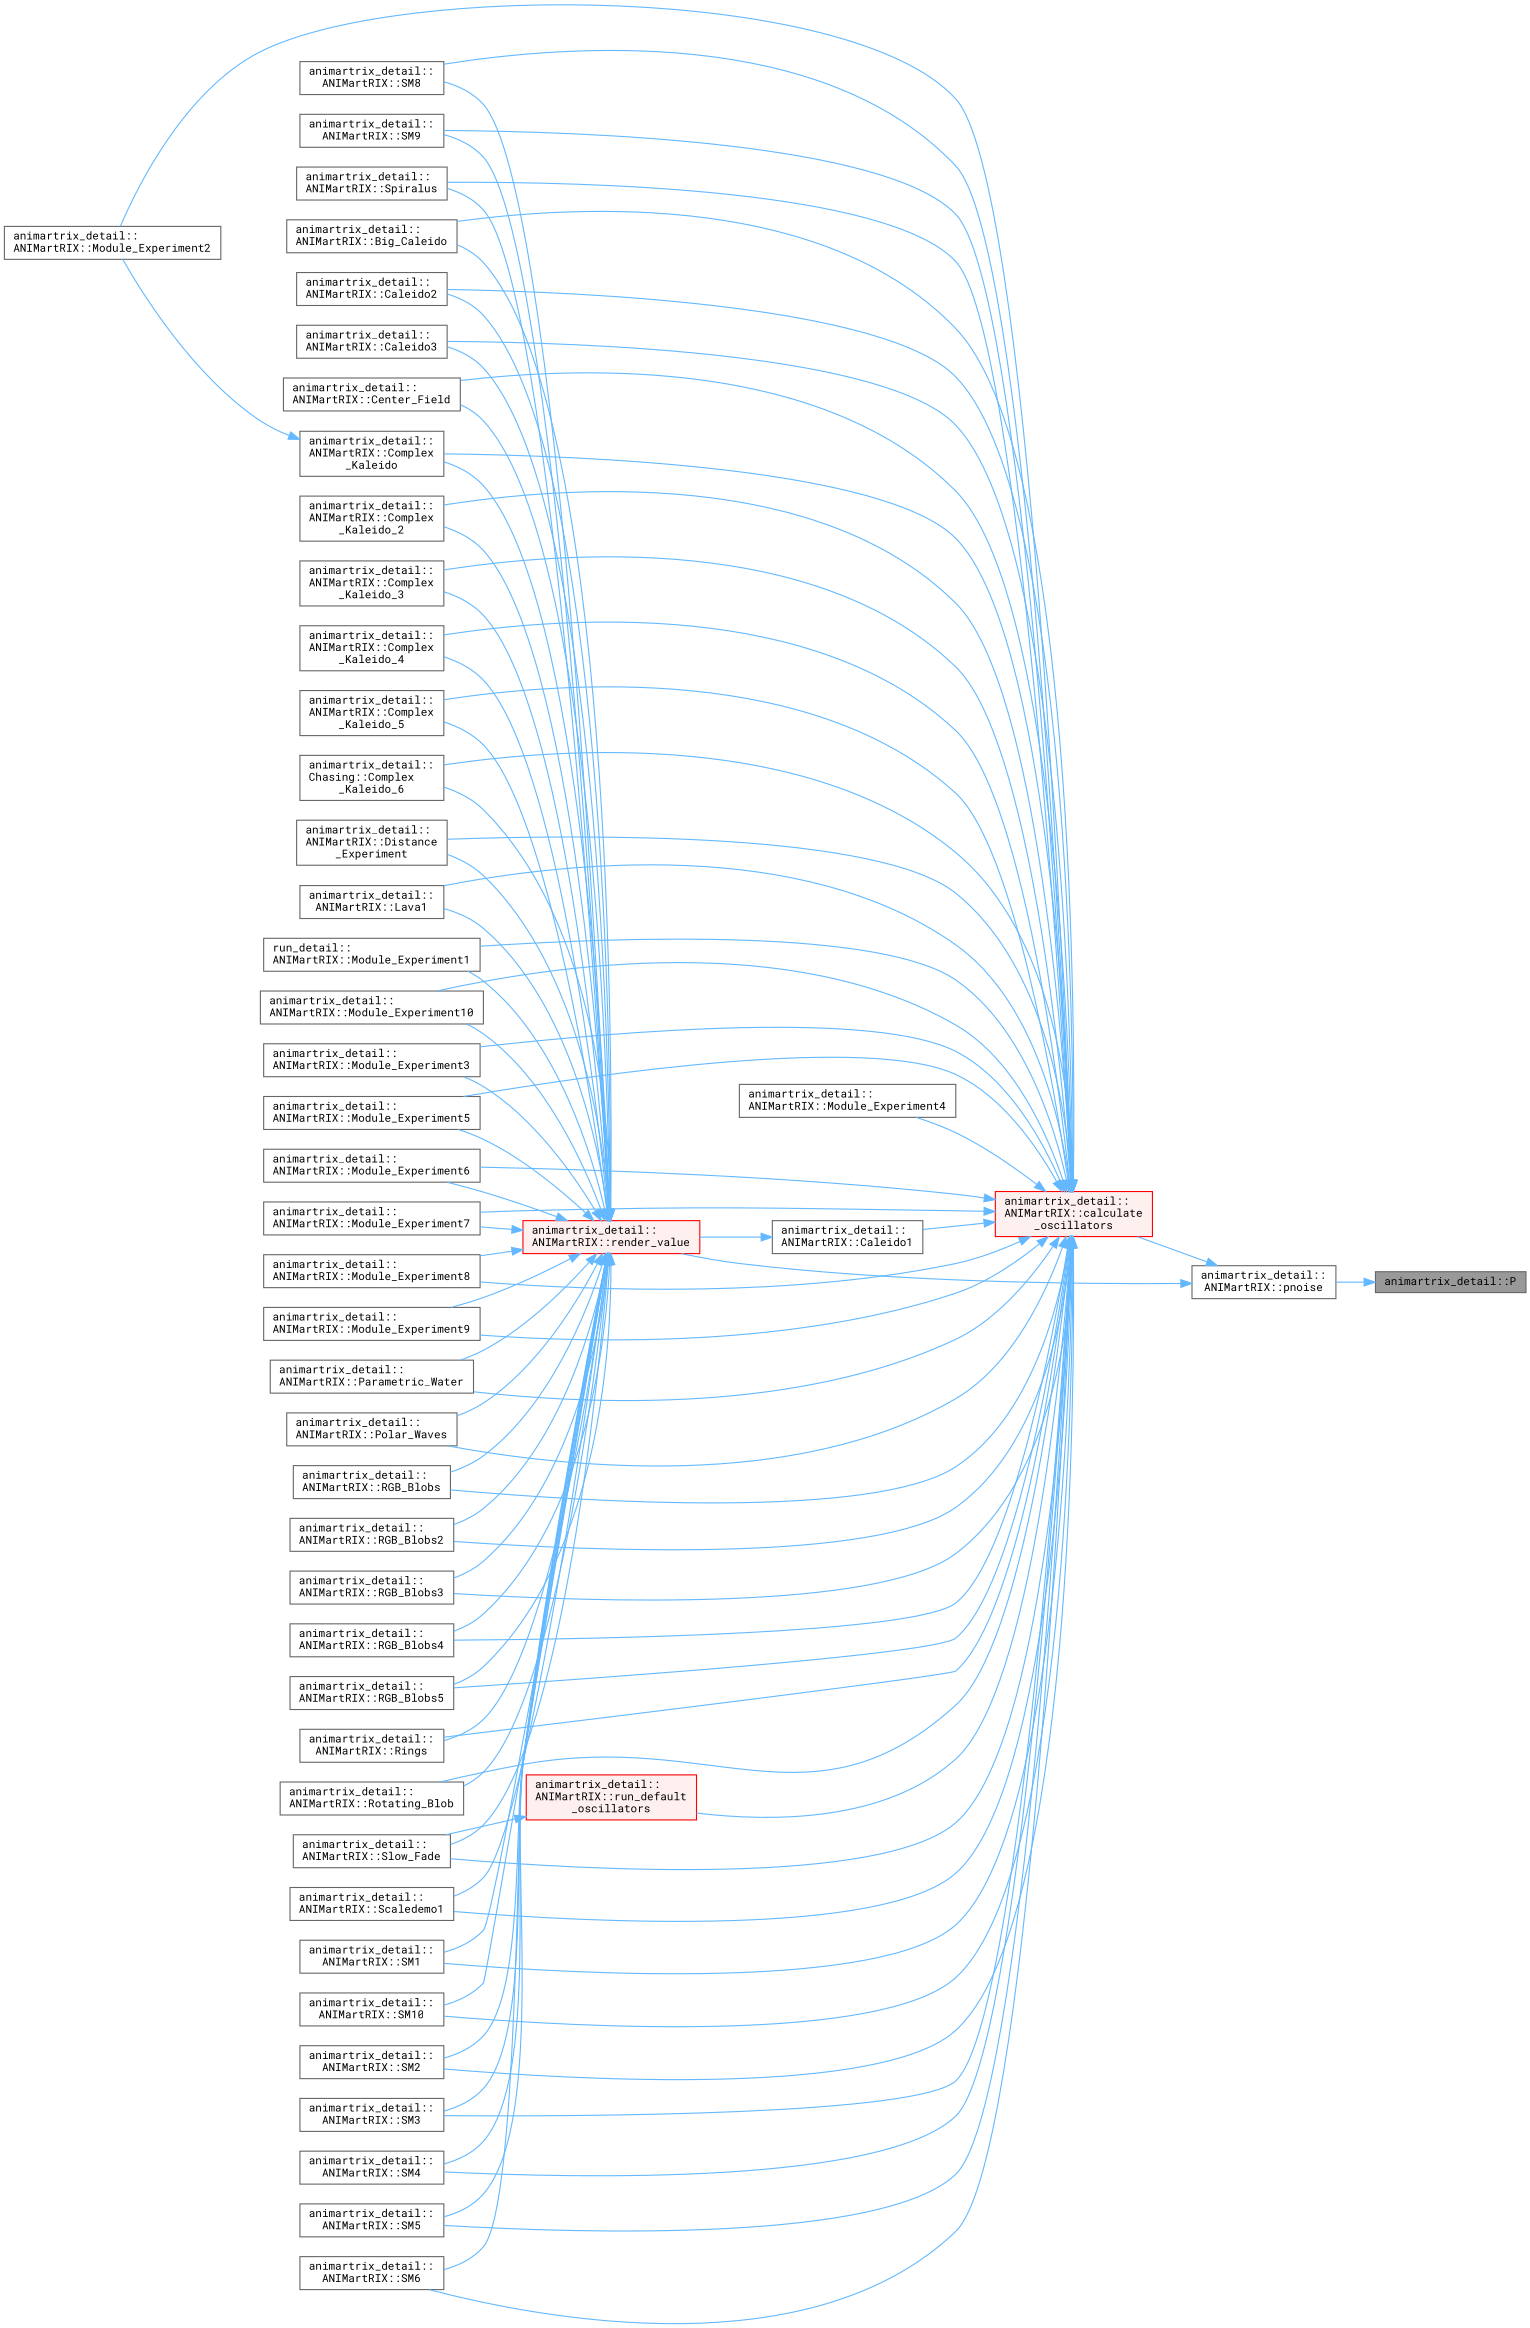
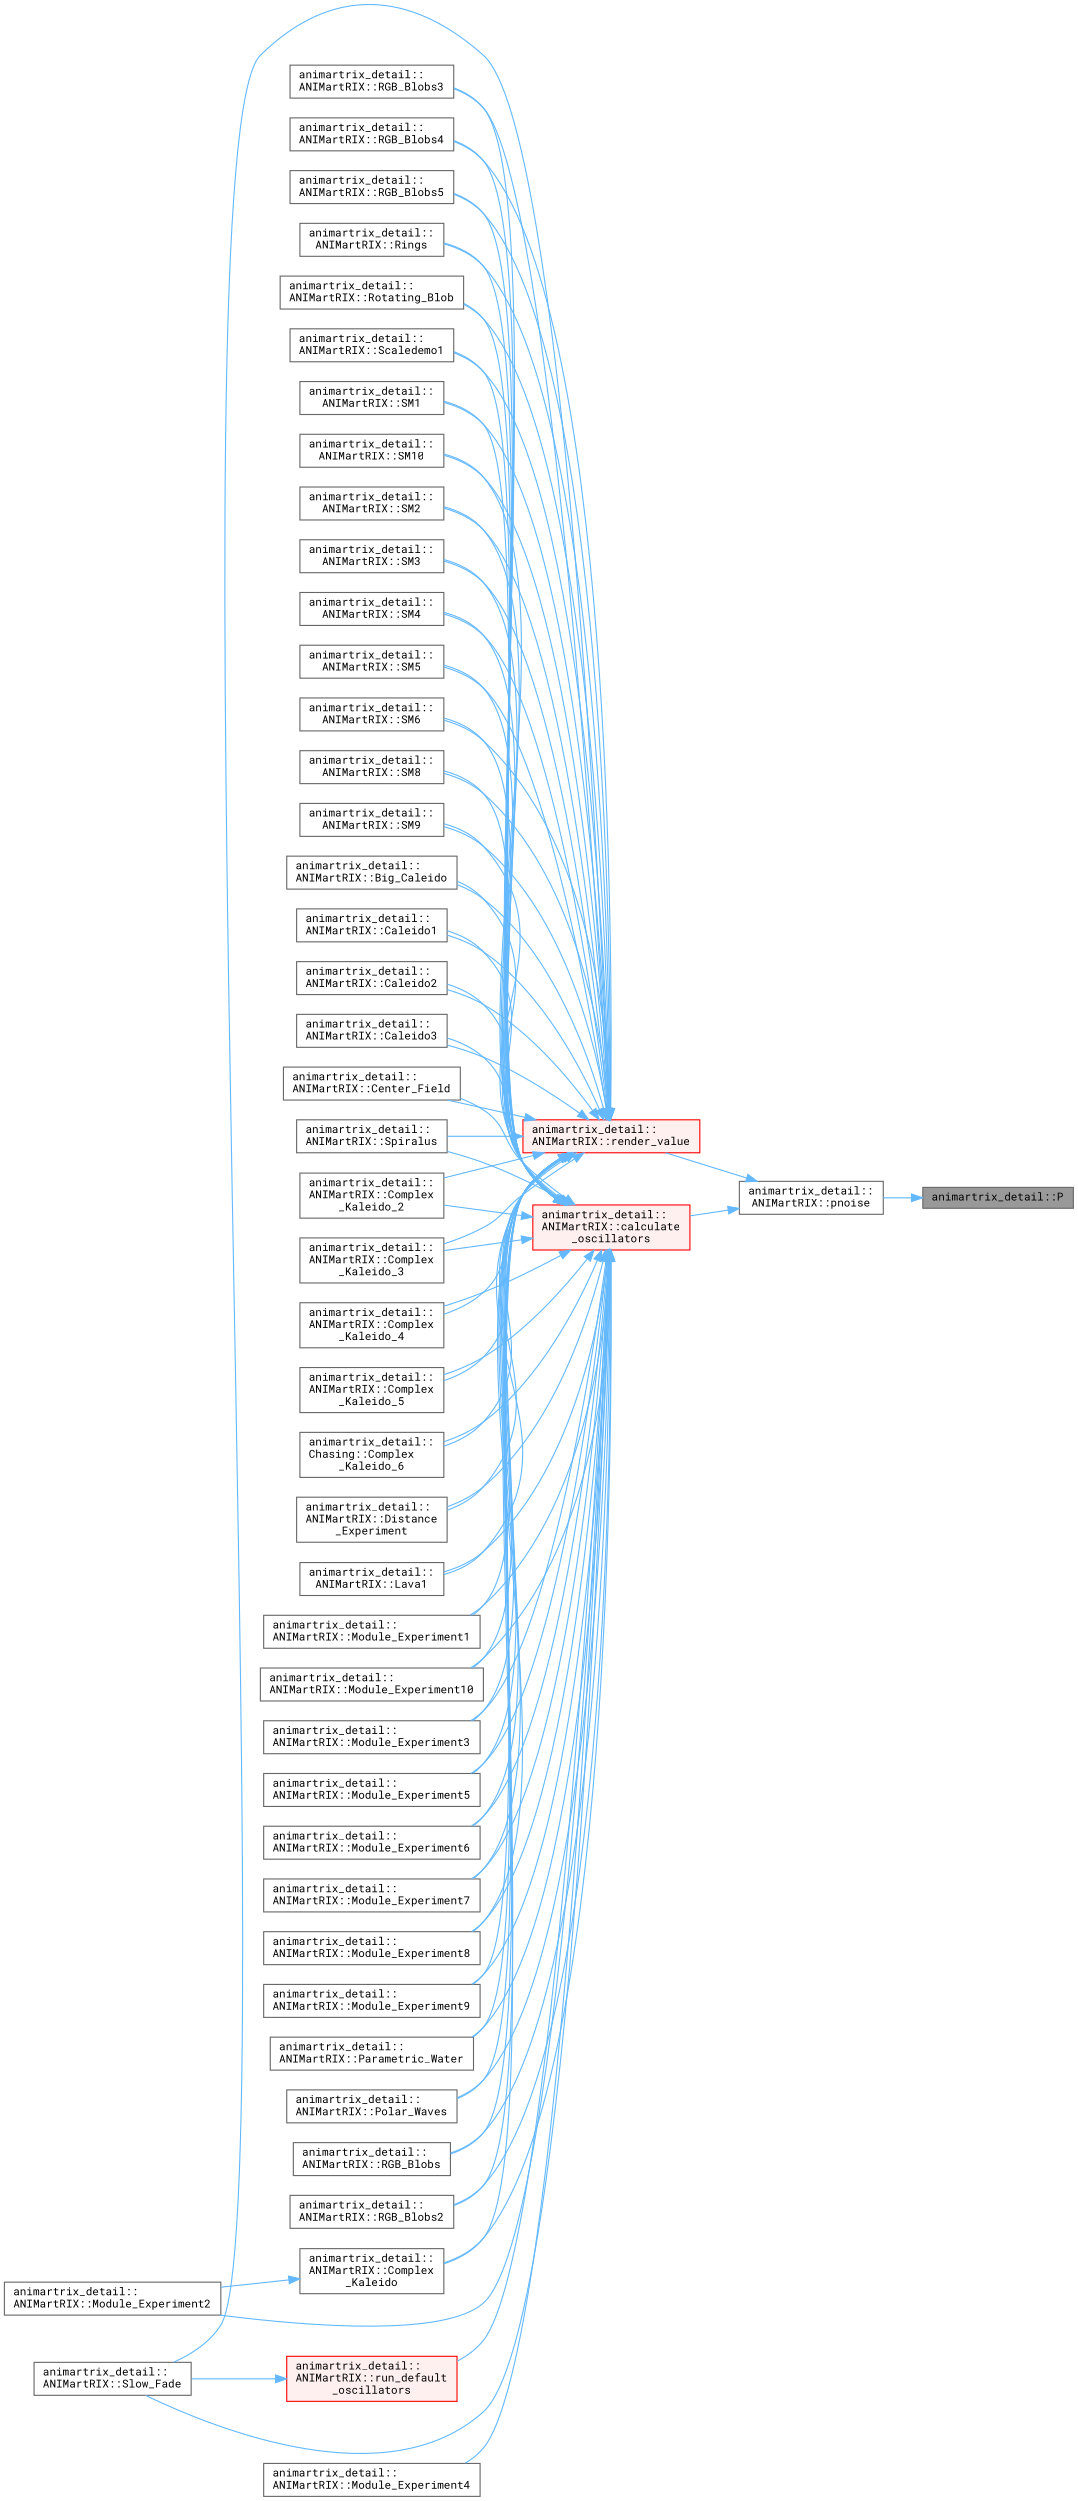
(372, 955) -> (372, 1632)
(731, 1237) -> (540, 1007)
